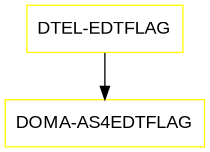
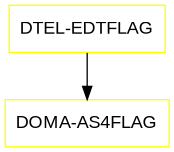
(105, 123) -> (87, 123)
